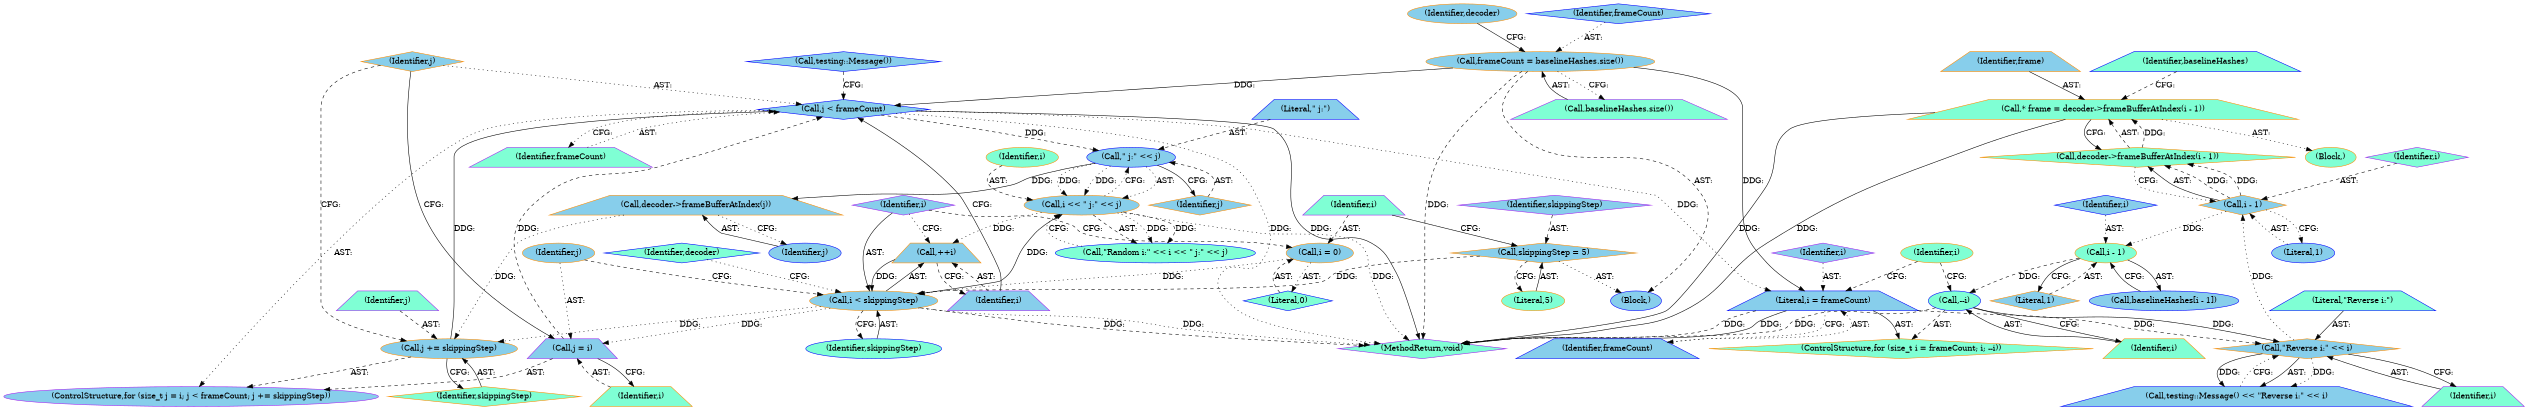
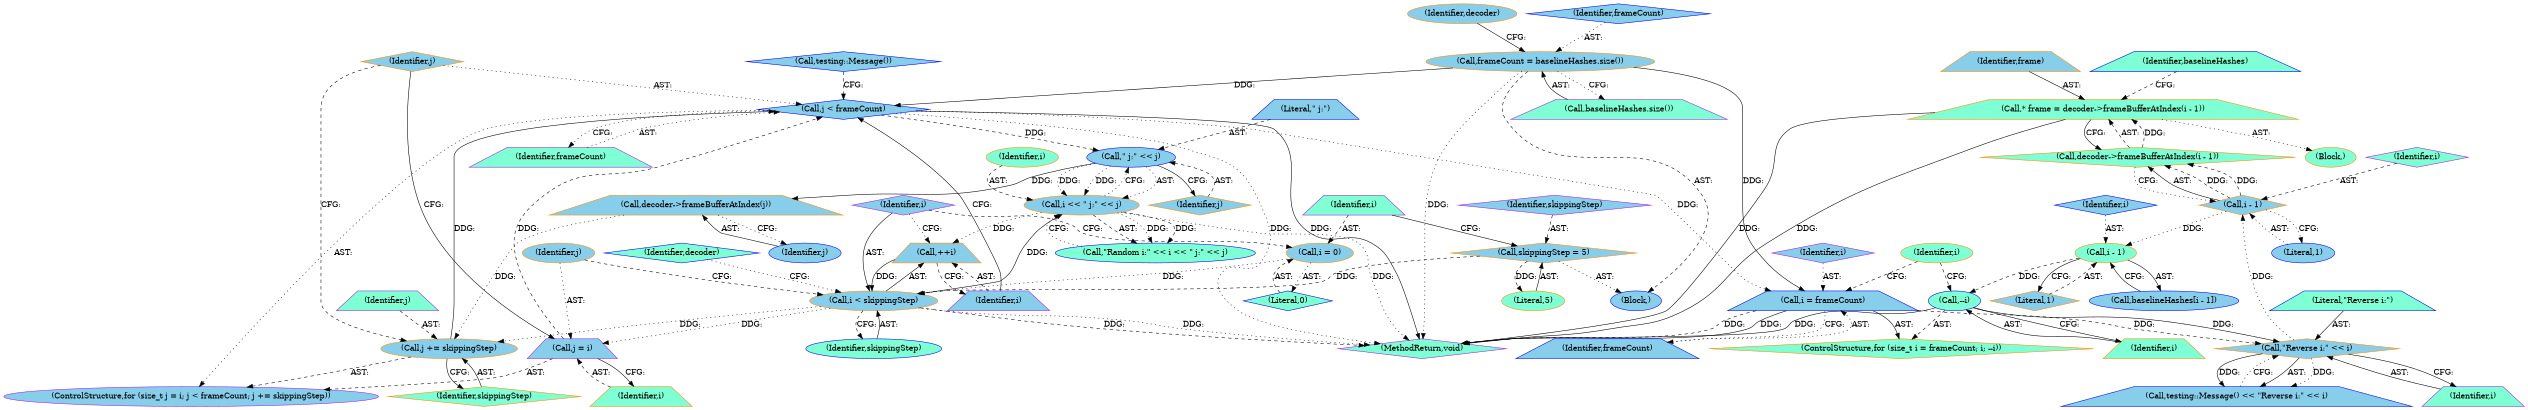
(1430, 185) -> (1430, 185)
(1527, 277) -> (1527, 277)
(1823, 301) -> (1823, 301)
(1739, 334) -> (1739, 334)
